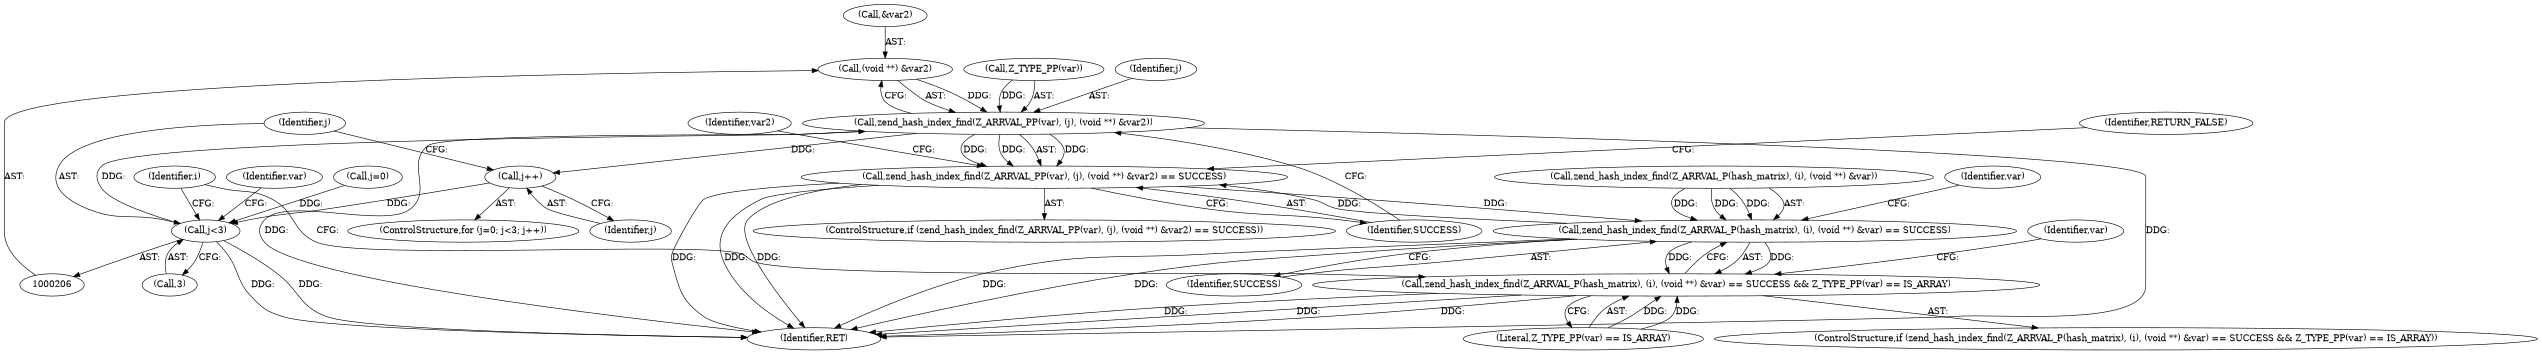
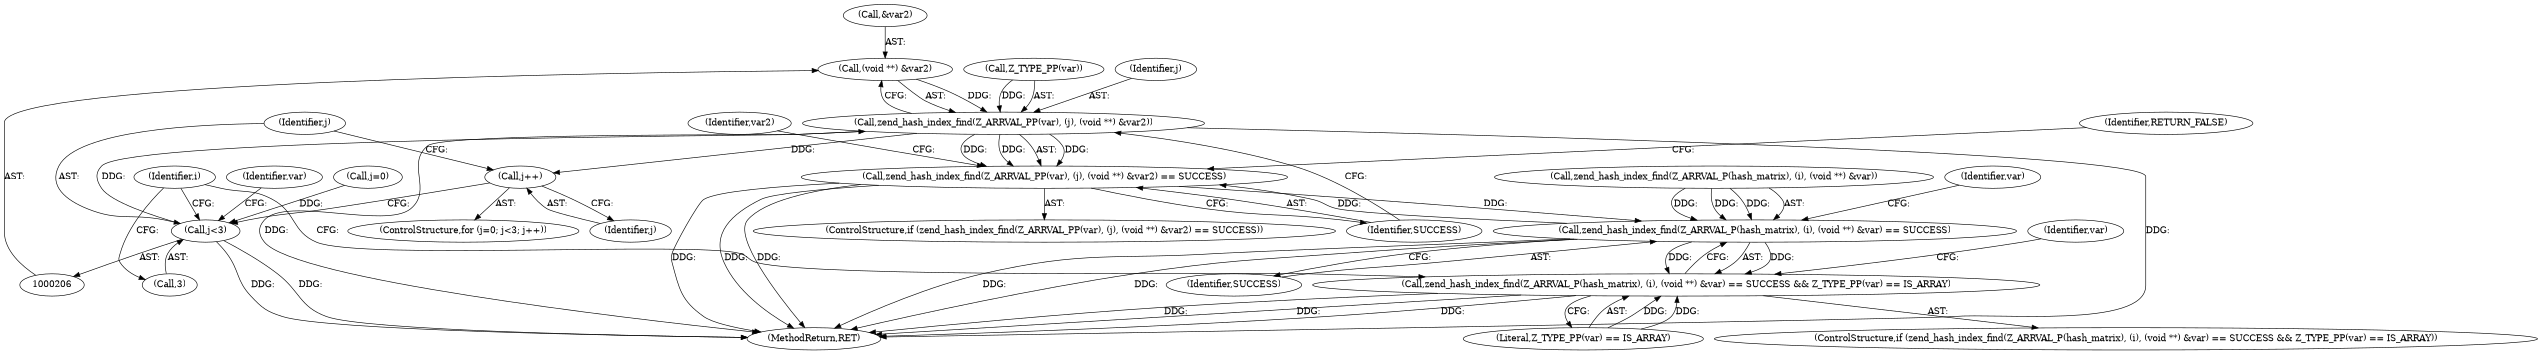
(400, 204) -> (400, 204)
(197, 258) -> (129, 233)
(814, 339) -> (814, 339)
